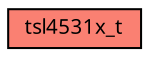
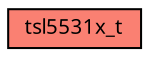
(75, 29) -> (75, 29)
